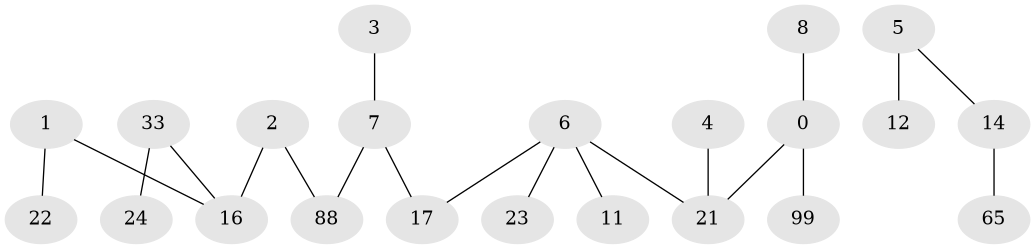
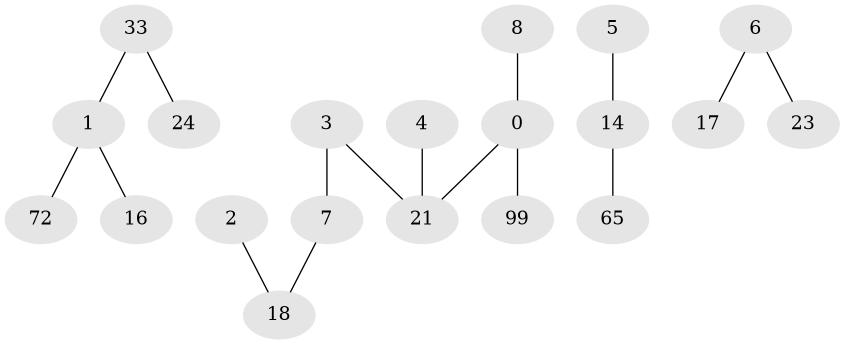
(899, 124) -> none
(193, 172) -> (112, 77)
(252, 172) -> none
(398, 172) -> none
(637, 172) -> (374, 172)
(41, 220) -> (41, 220)
(327, 220) -> (279, 315)
(613, 220) -> none
